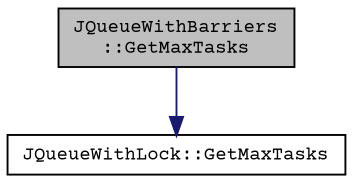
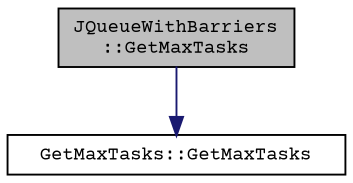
(176, 155) -> (176, 155)
